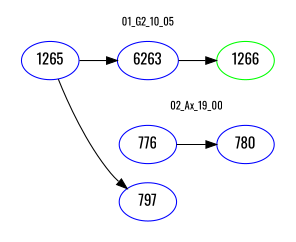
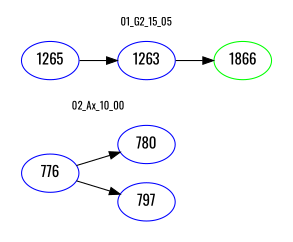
(148, 23) -> (147, 23)
(148, 61) -> (147, 61)
(246, 61) -> (243, 61)
(197, 107) -> (98, 107)
(84, 133) -> (93, 186)
